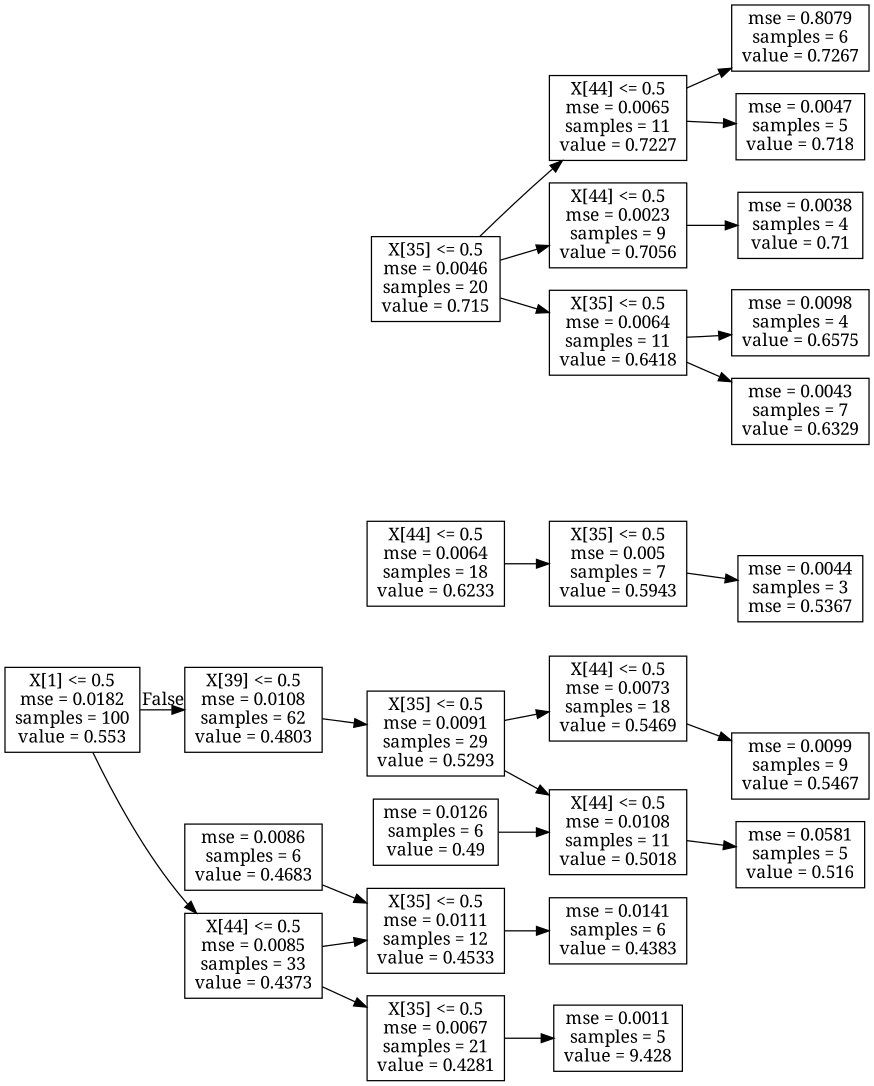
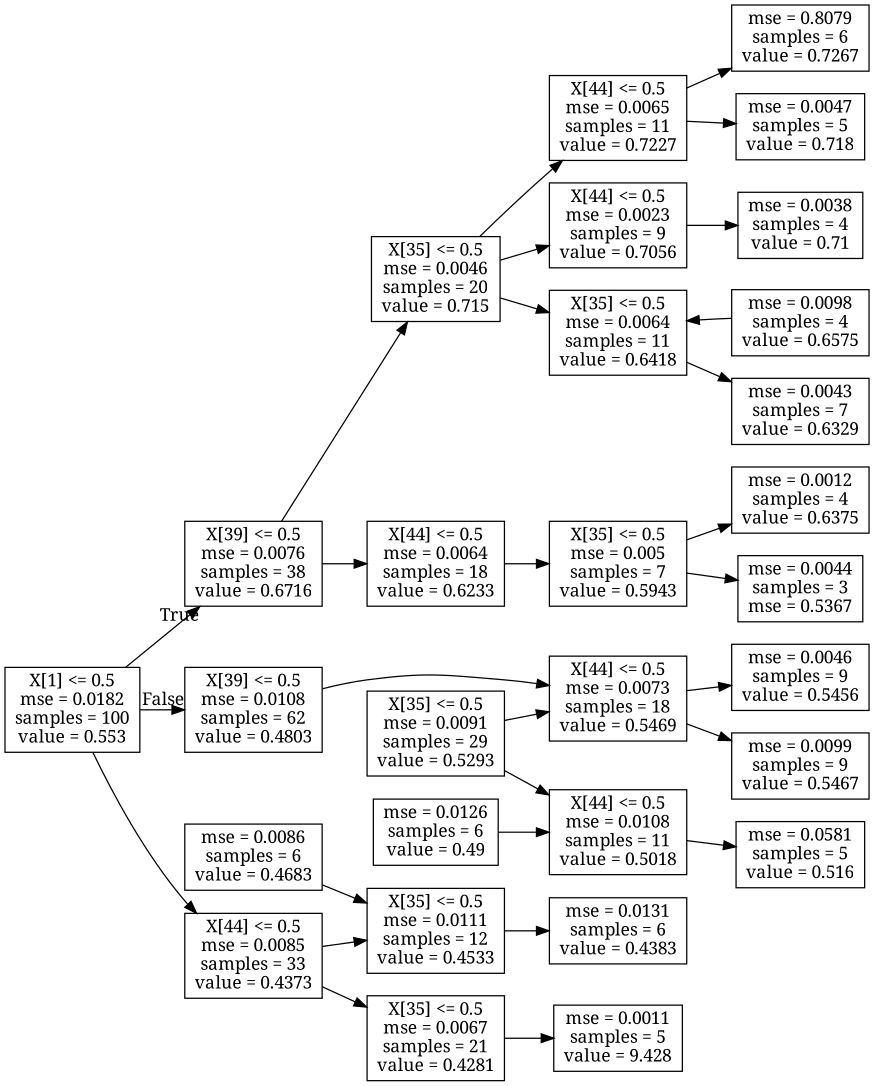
(703, 337) -> (715, 319)
none -> (800, 500)
none -> (253, 564)
none -> (800, 677)
(338, 721) -> (429, 675)
(618, 931) -> (618, 931)
